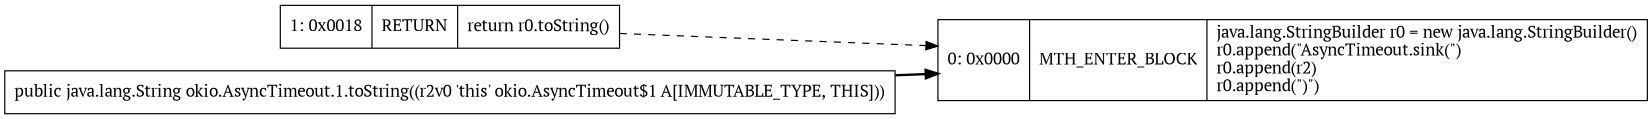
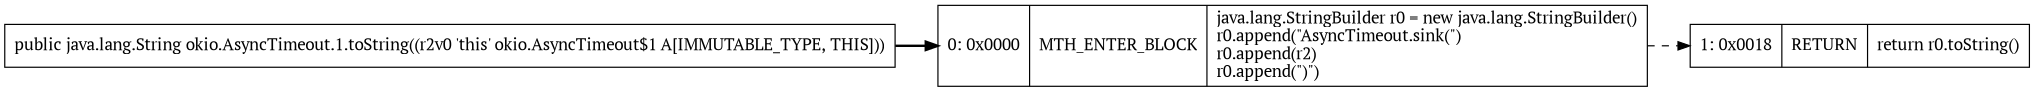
(773, 40) -> (1663, 46)
